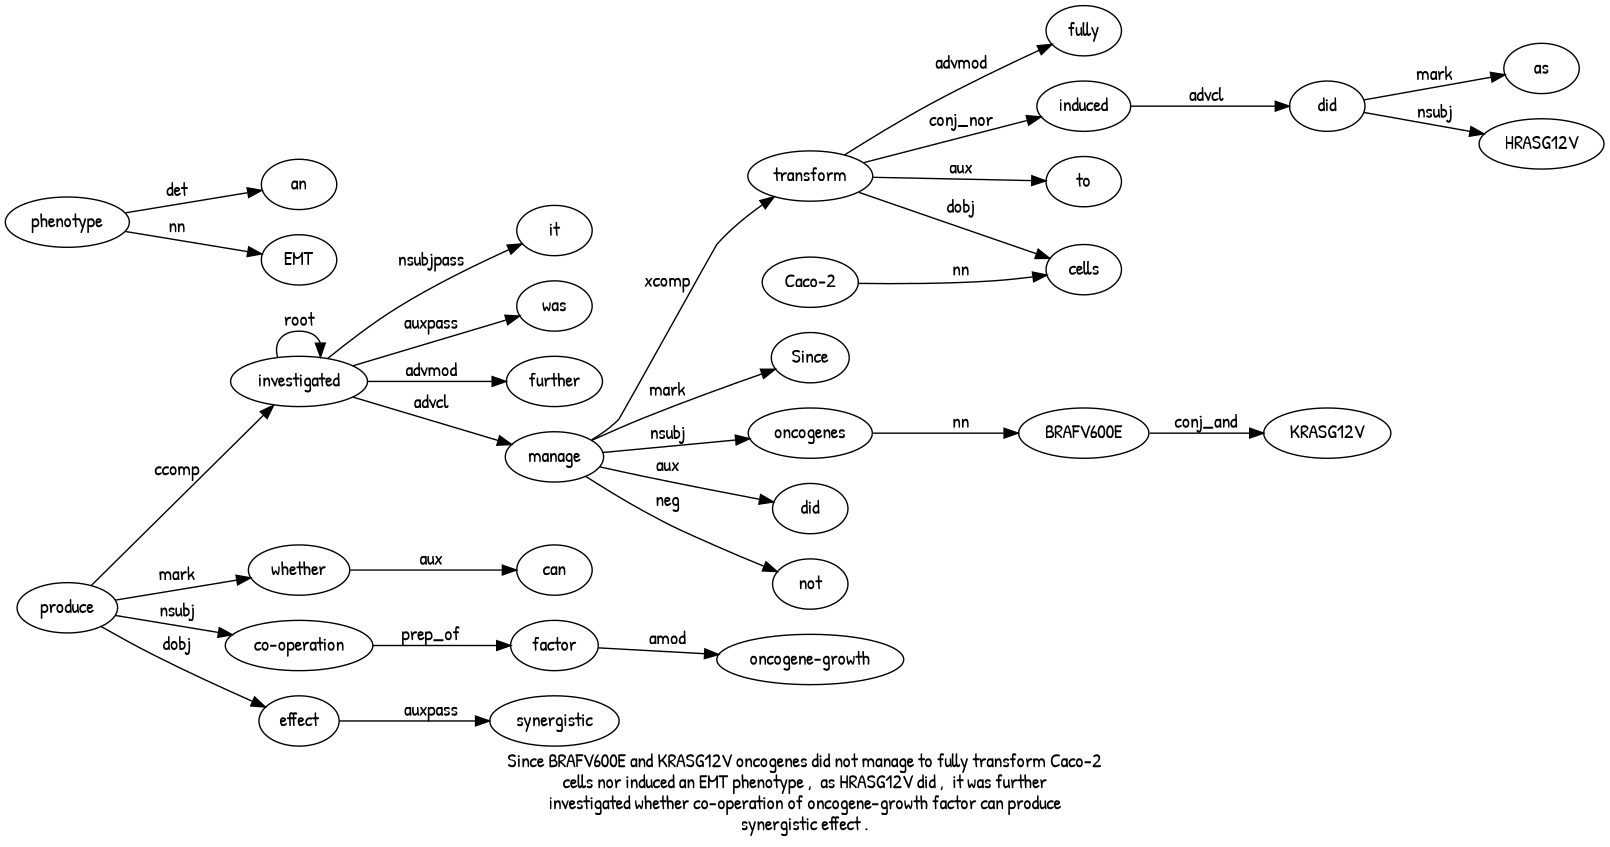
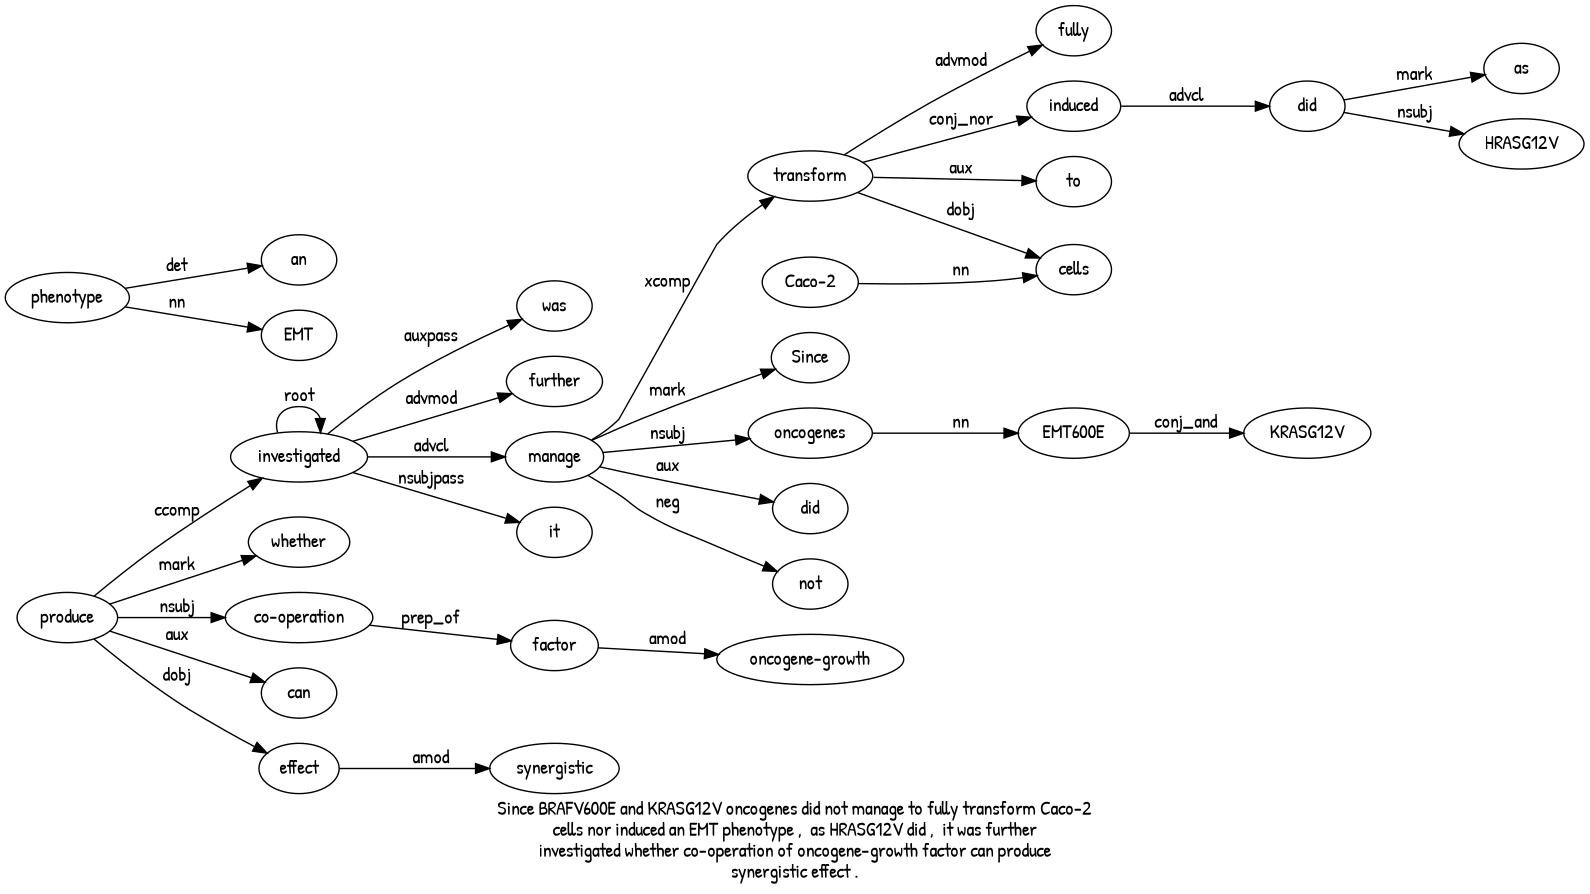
(1084, 433) -> (1074, 433)
(426, 570) -> (181, 654)
(431, 710) -> (431, 758)
